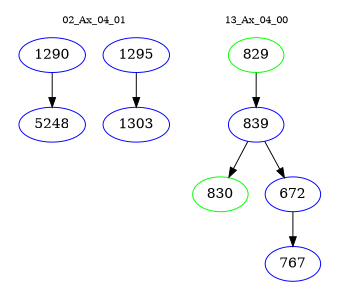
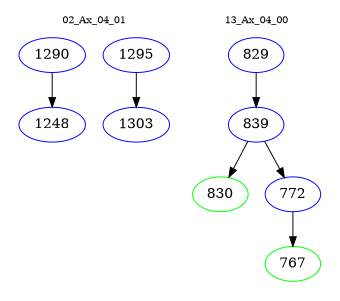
(256, 55) -> (256, 55)
(52, 125) -> (52, 125)
(293, 194) -> (293, 194)
(293, 264) -> (293, 264)
